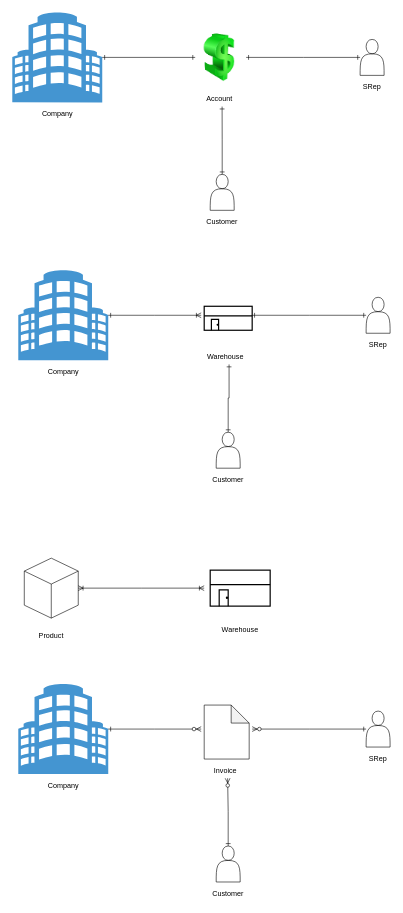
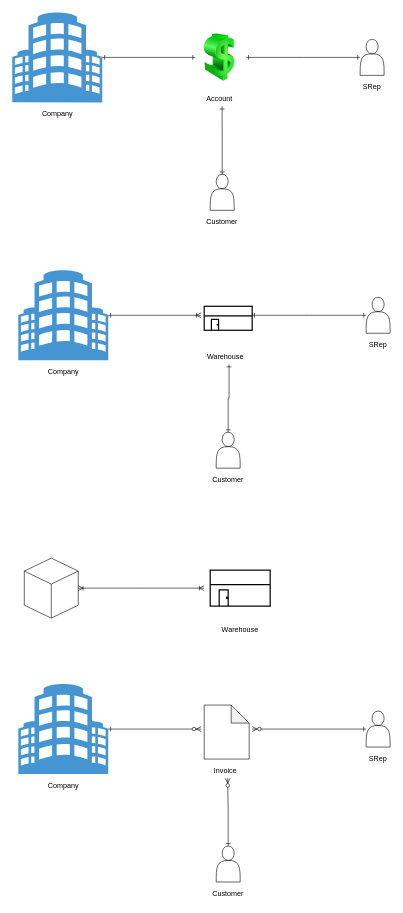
(51, 636) -> none
